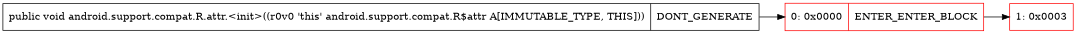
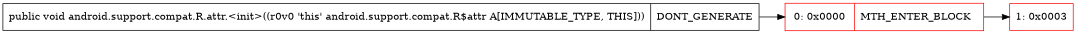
(916, 17) -> (916, 17)
